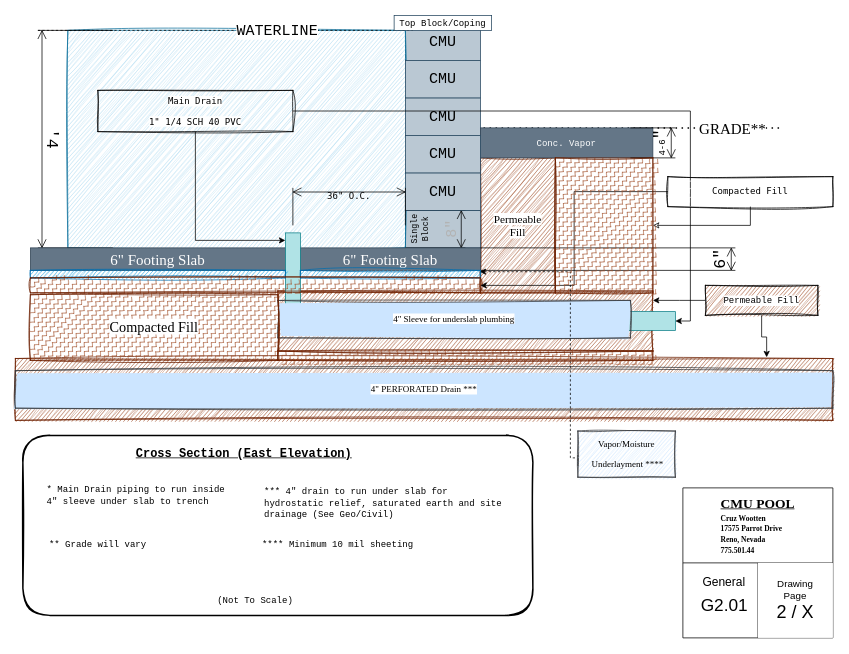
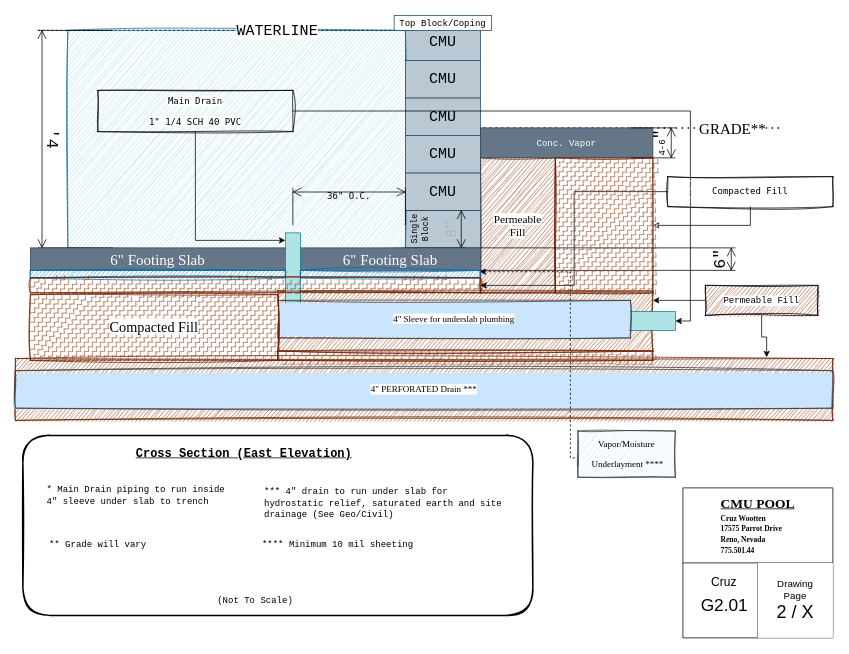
(724, 582) -> (724, 582)
